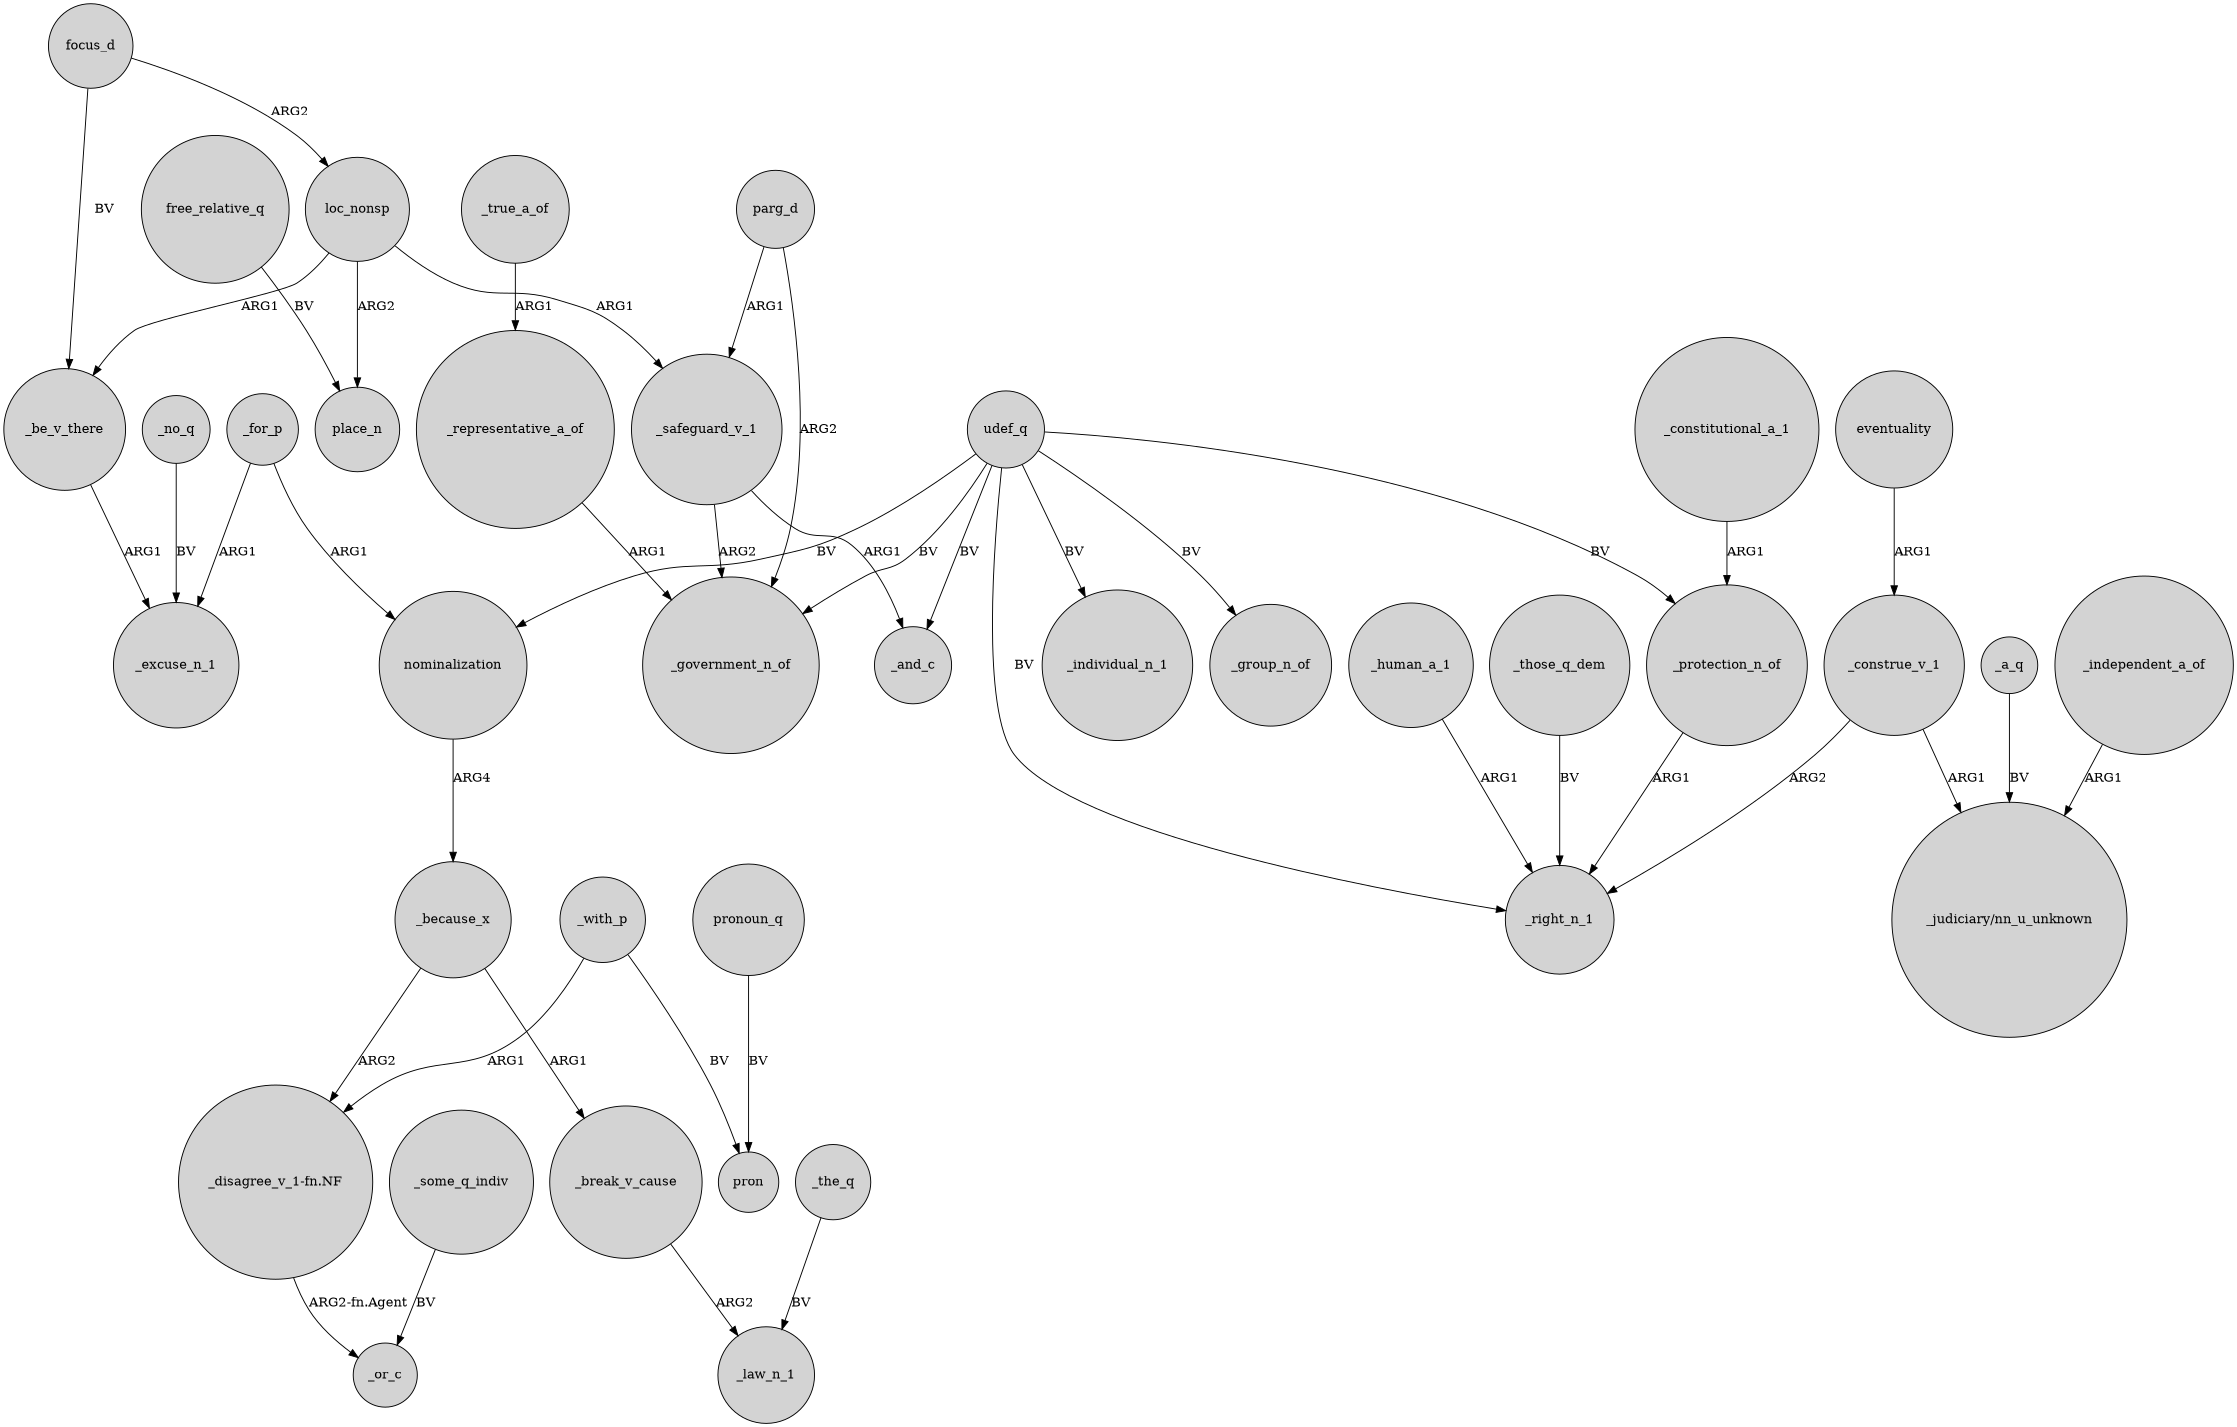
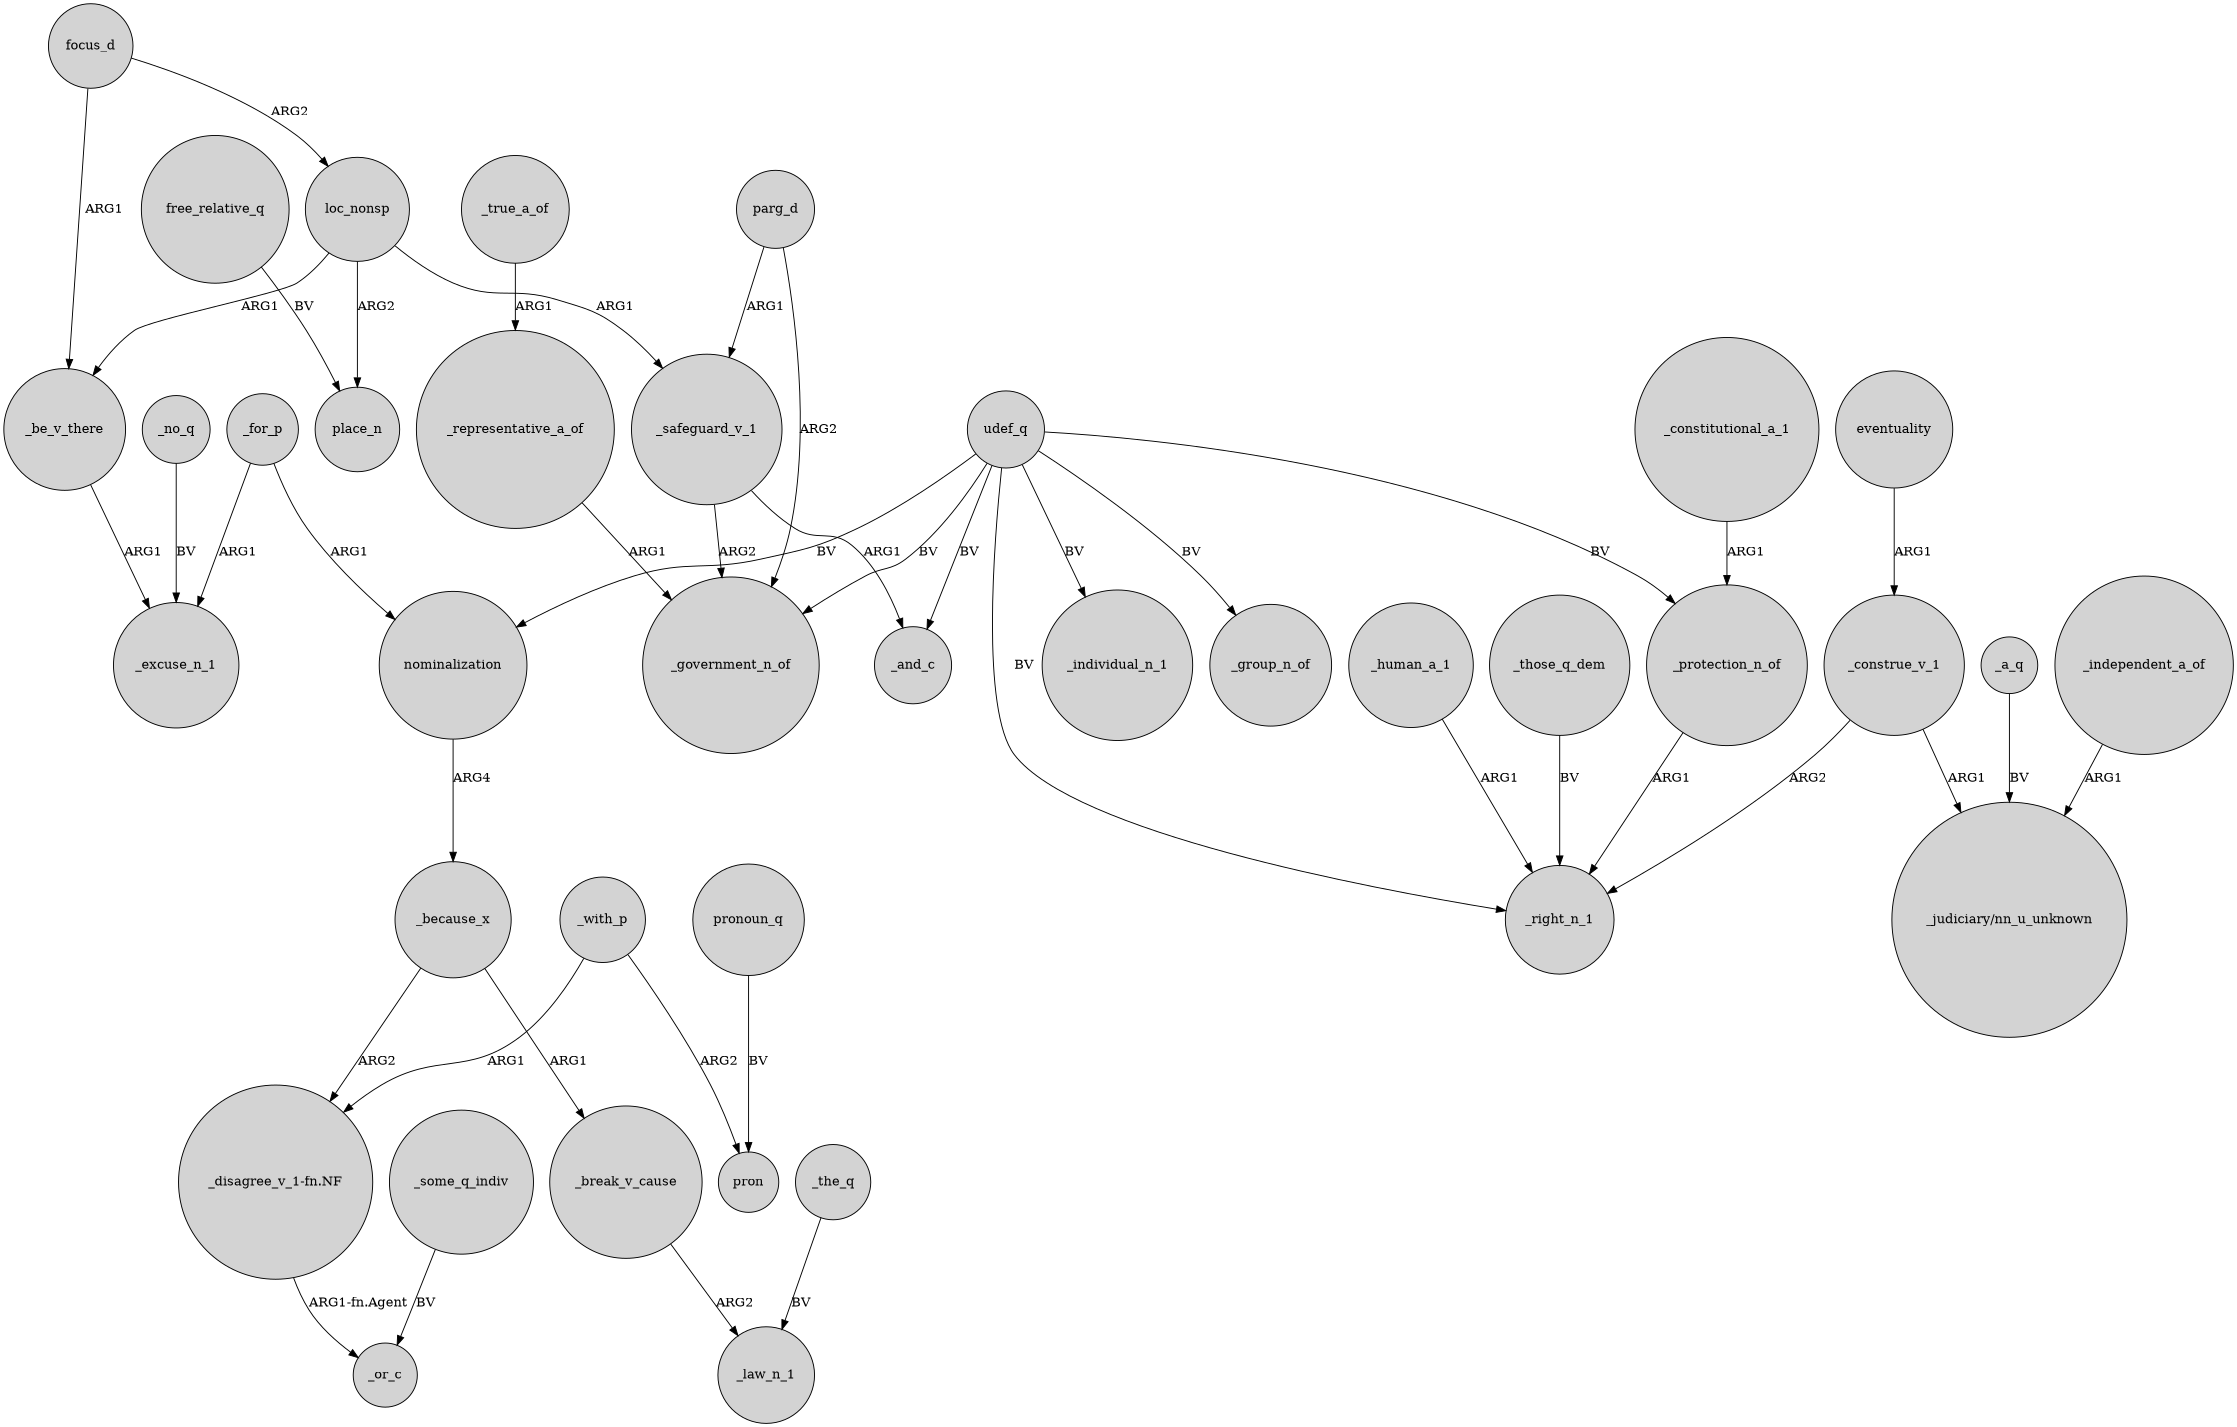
(104, 209) -> (104, 209)
(719, 1061) -> (719, 1061)
(358, 1303) -> (358, 1303)
